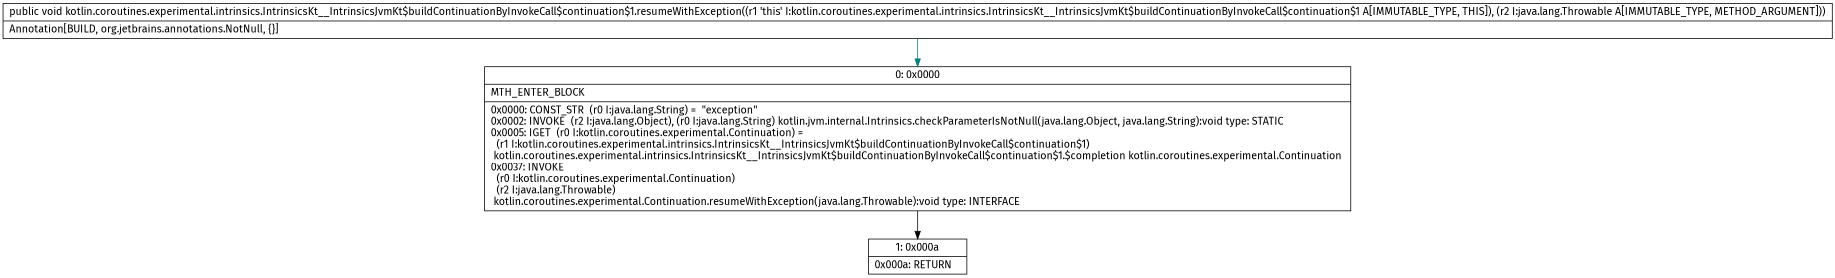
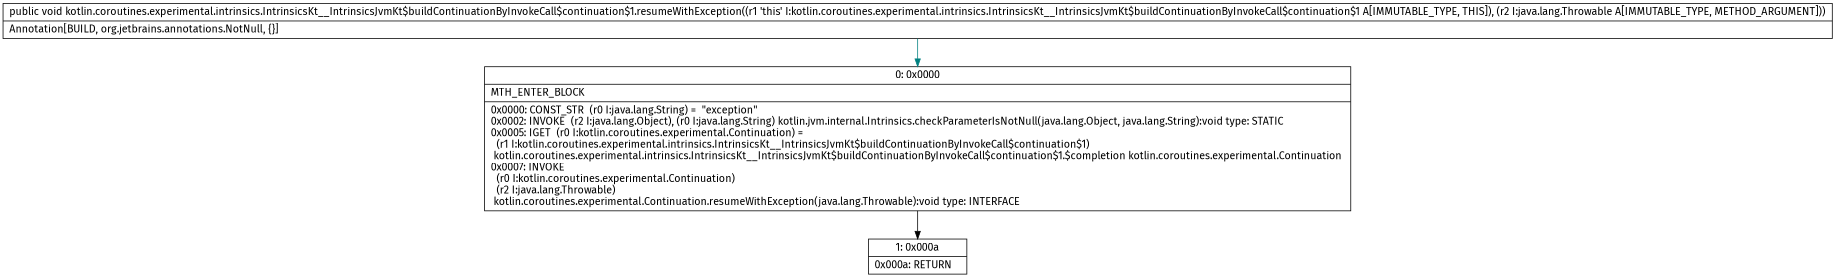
(530, 167) -> (531, 167)
